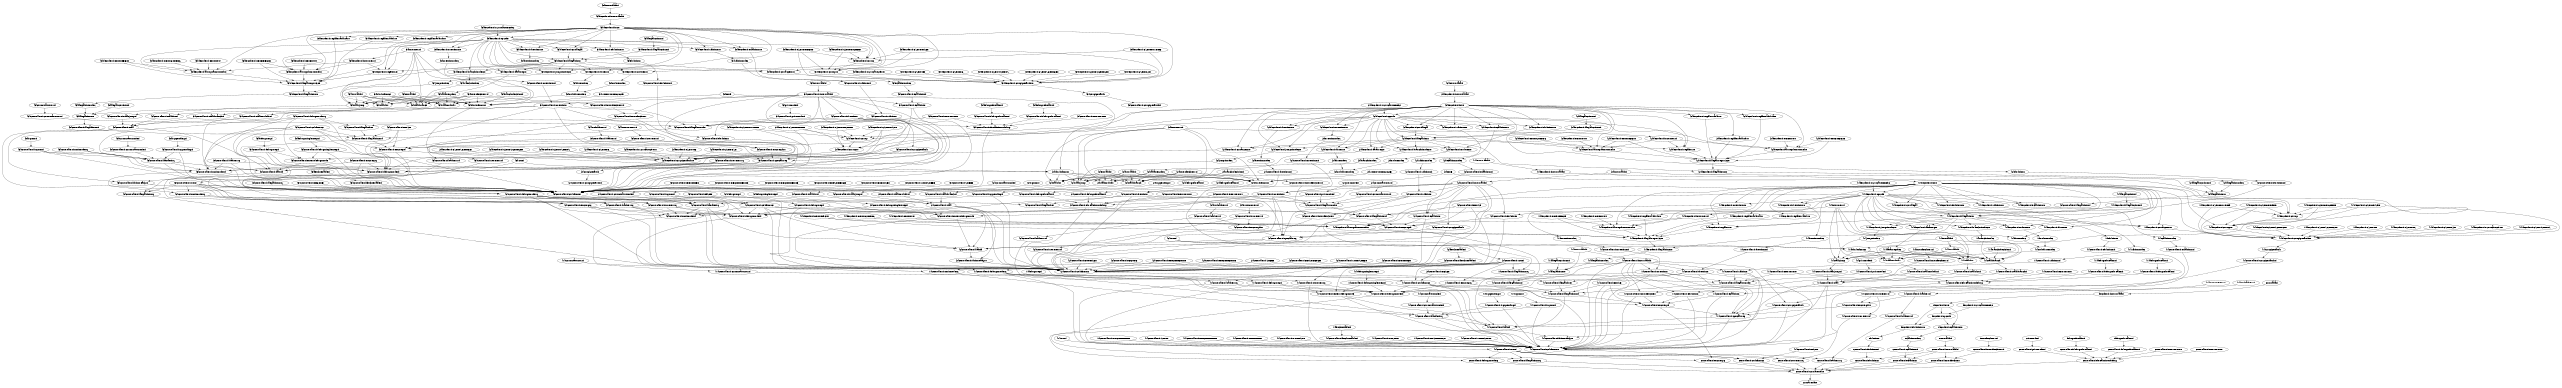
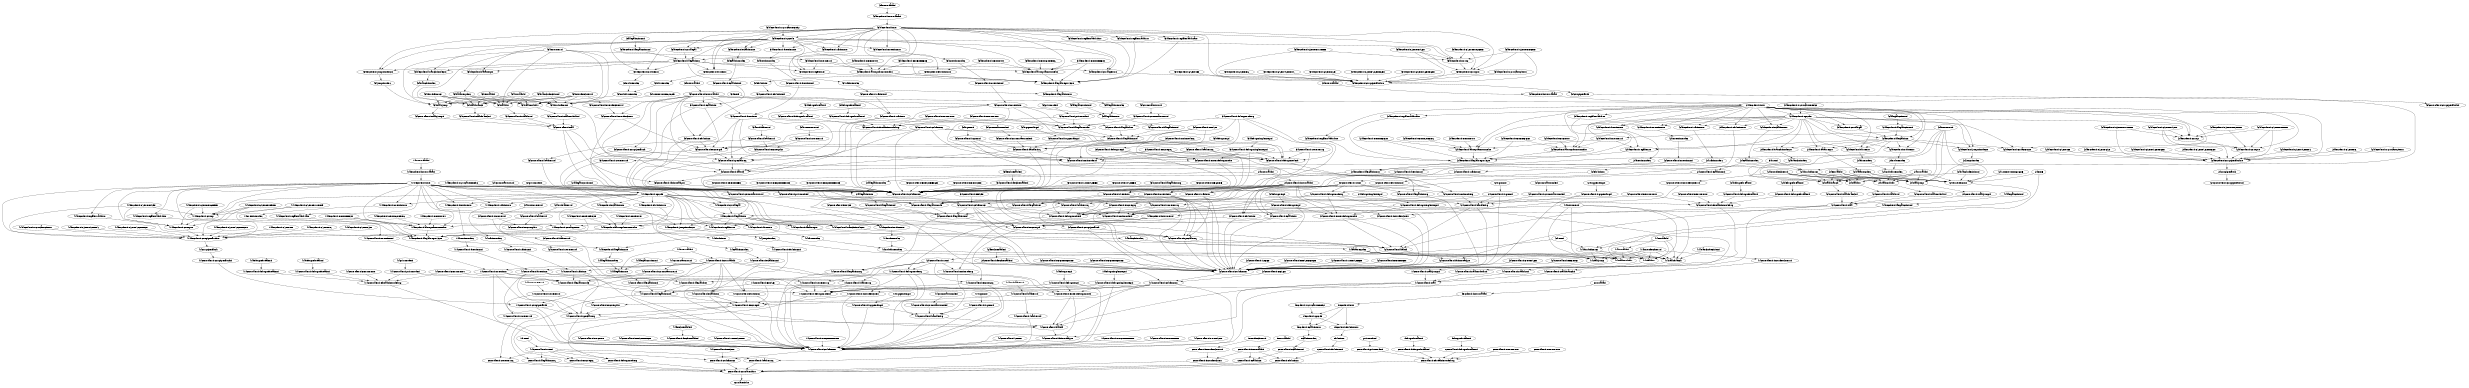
(555, 44) -> (969, 66)
none -> (800, 83)
(1918, 235) -> (701, 221)
